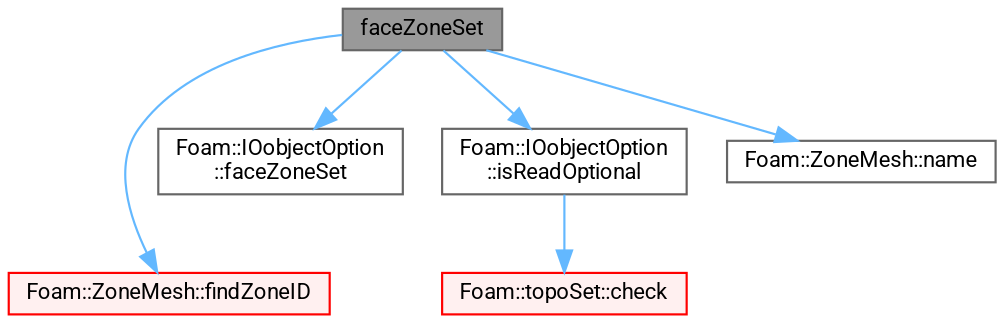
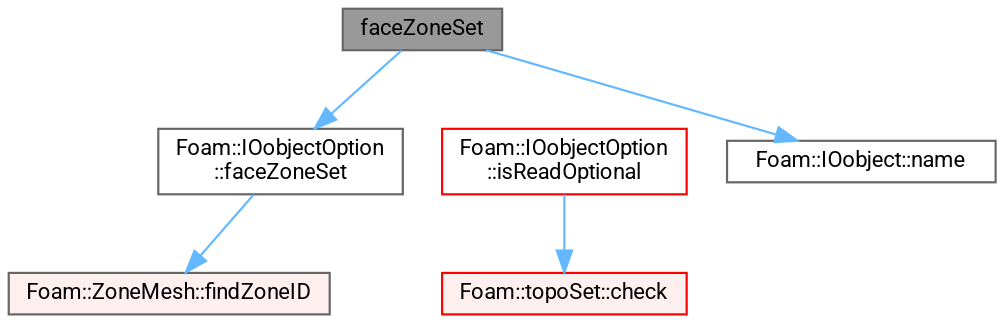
(478, 82) -> none
(174, 93) -> (227, 225)
(564, 162) -> (564, 162)
(861, 162) -> (861, 162)
(169, 294) -> (169, 294)
